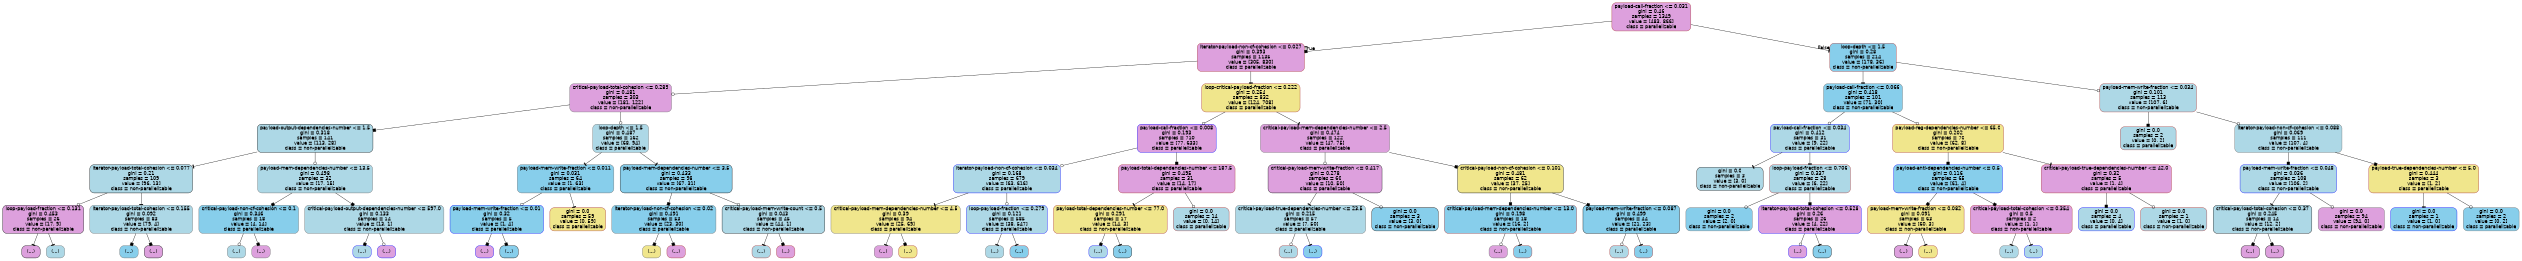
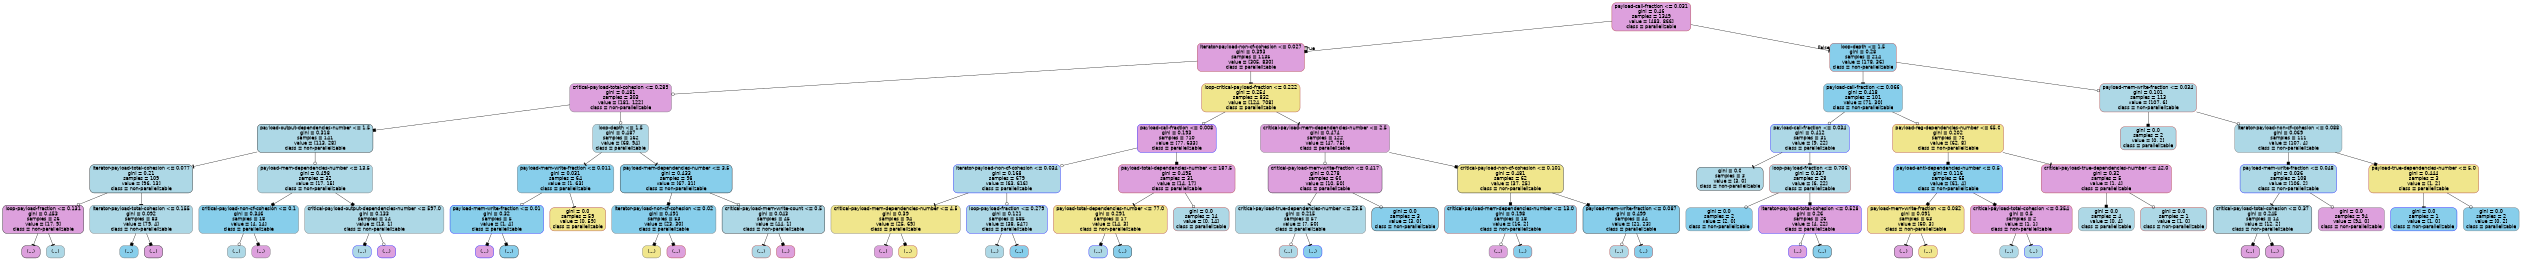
(2106, 219) -> (2106, 219)
